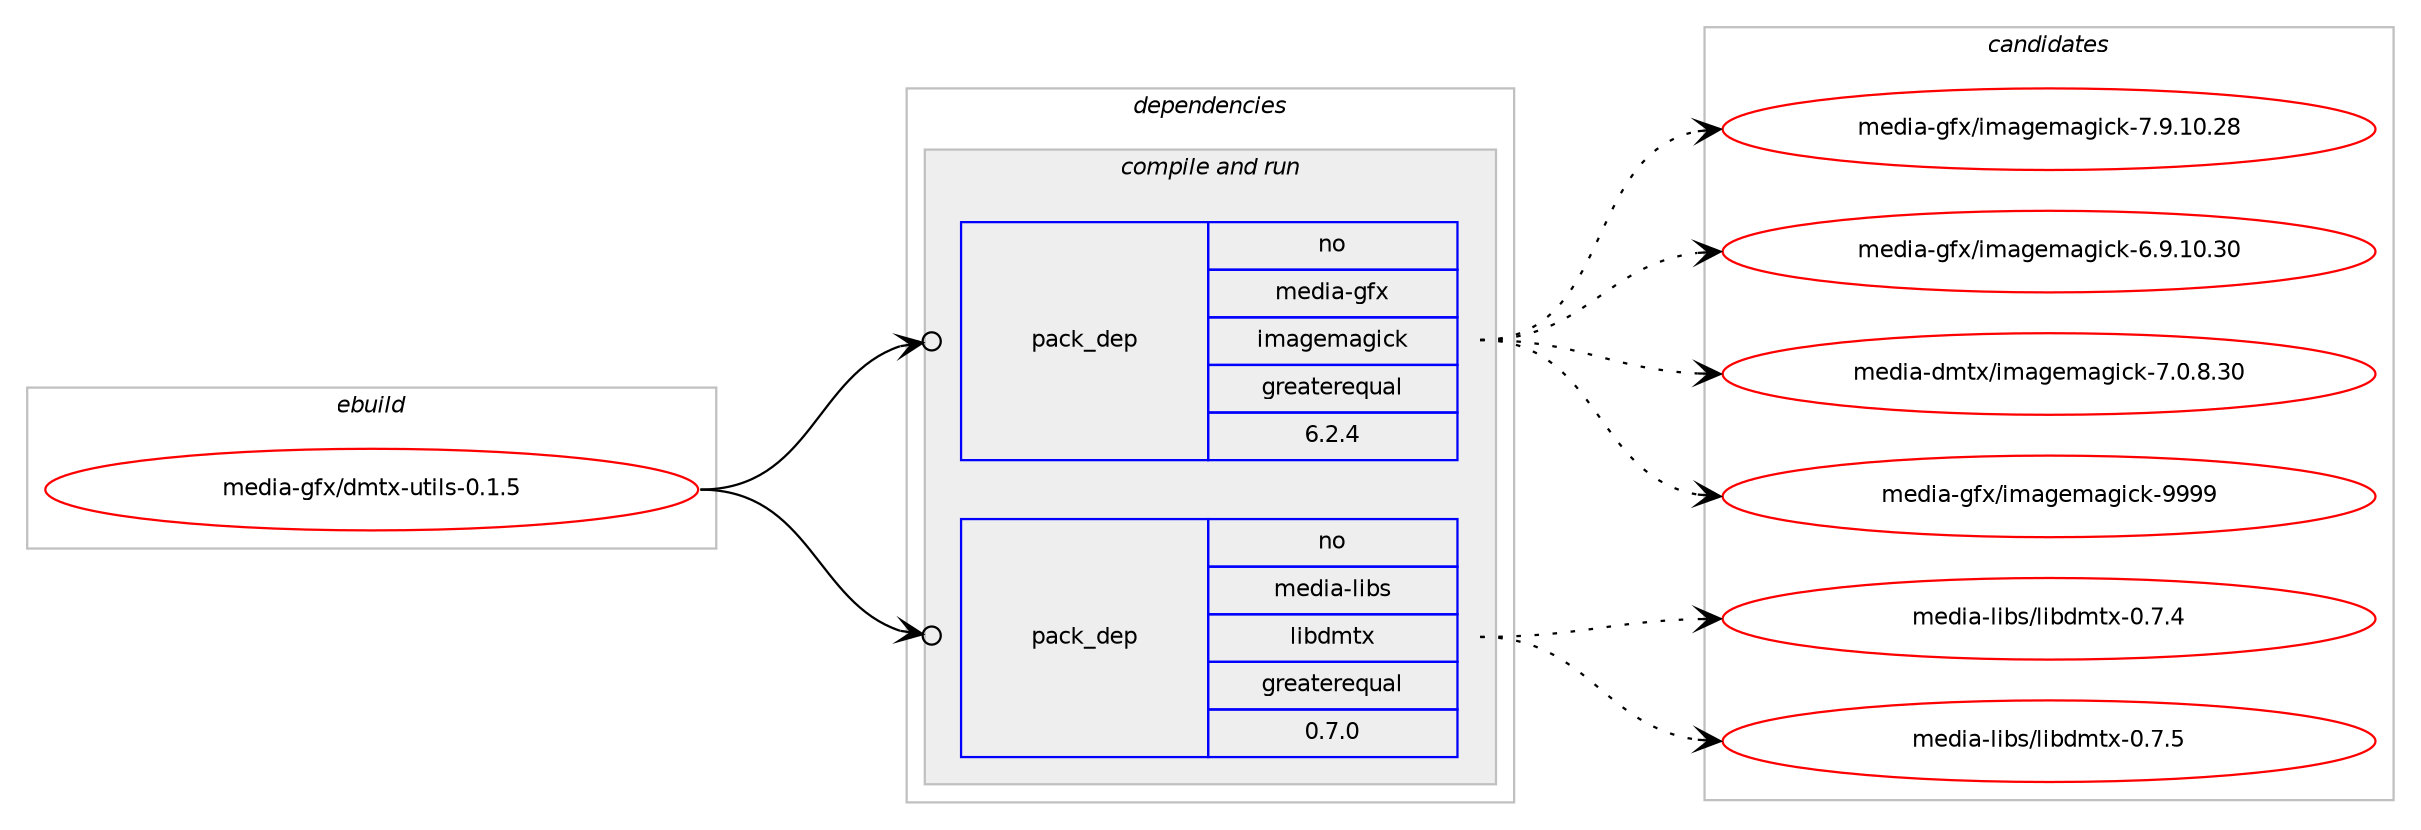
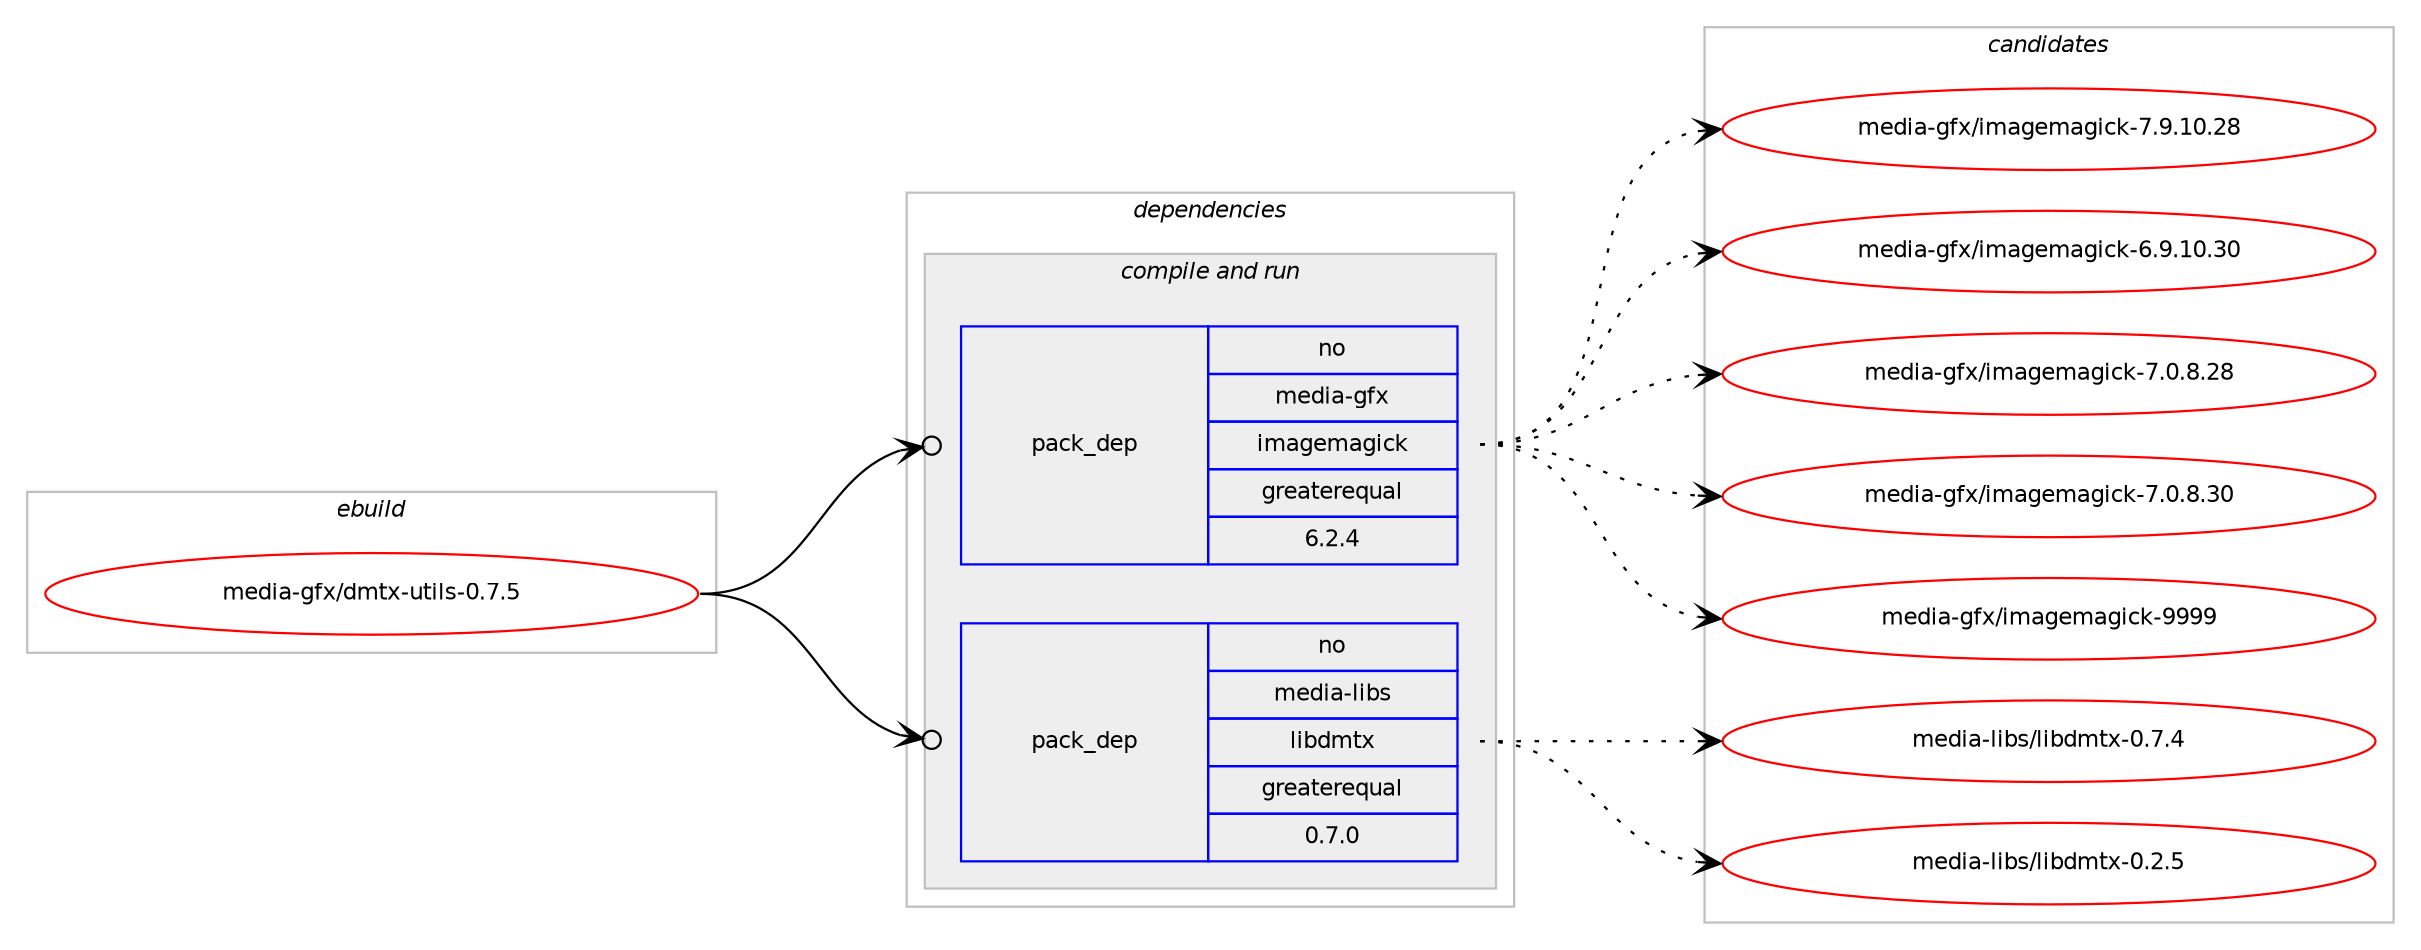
none -> (2049, 374)
(2049, 374) -> (2049, 496)
(372, 490) -> (372, 594)
(2049, 741) -> (2049, 864)
